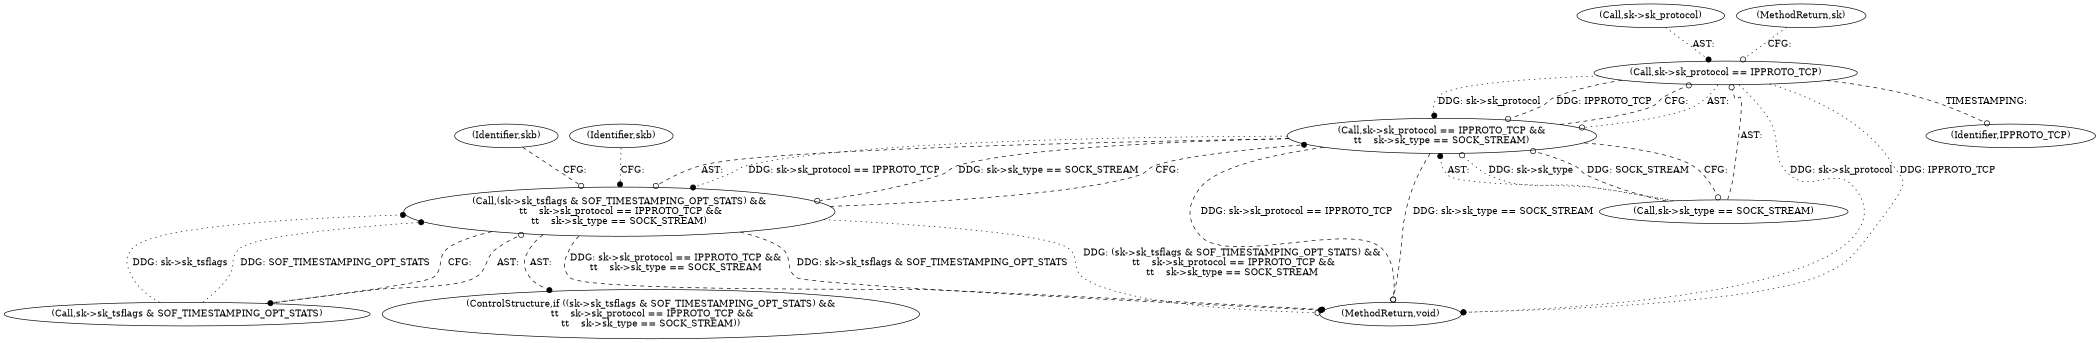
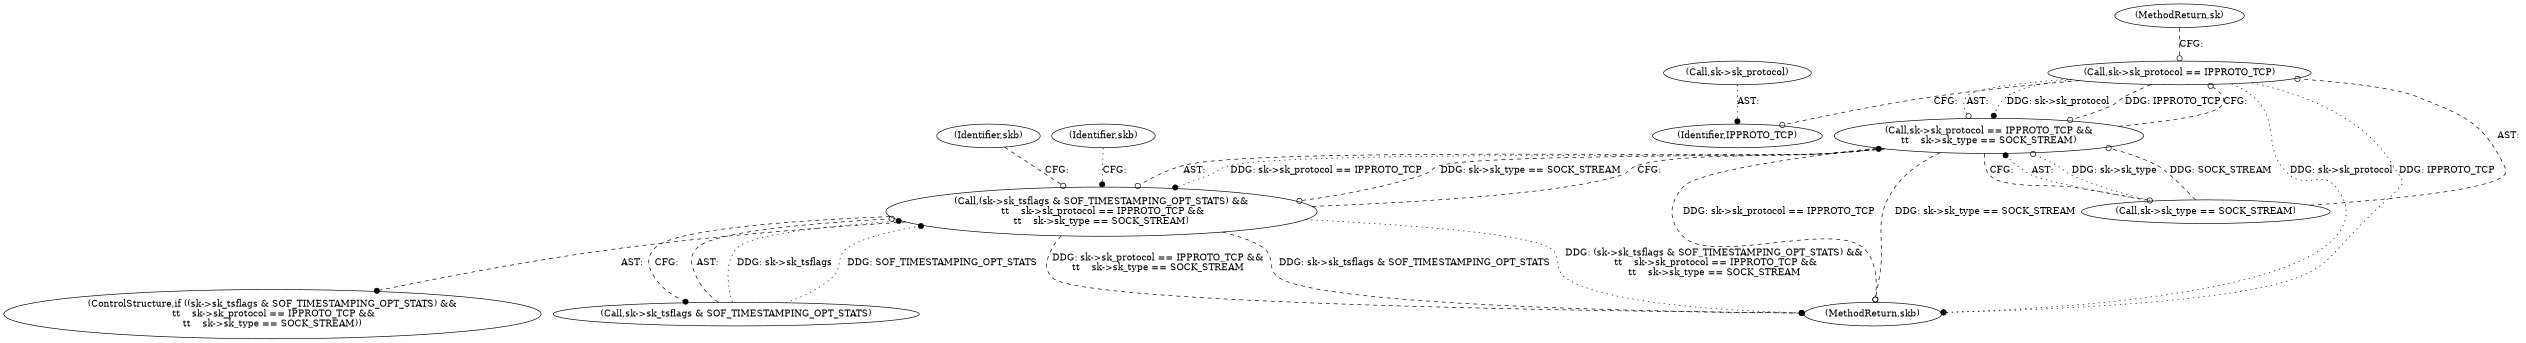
(1686, 43) -> (1737, 102)
(1766, 43) -> (2180, 42)
(1988, 101) -> (1947, 101)
(1391, 314) -> (1873, 314)
